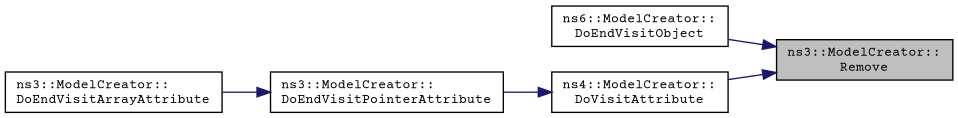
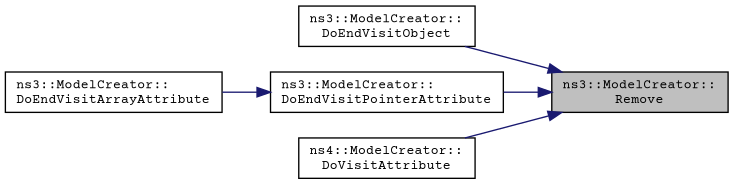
(640, 26) -> (387, 26)
(521, 92) -> (521, 92)
